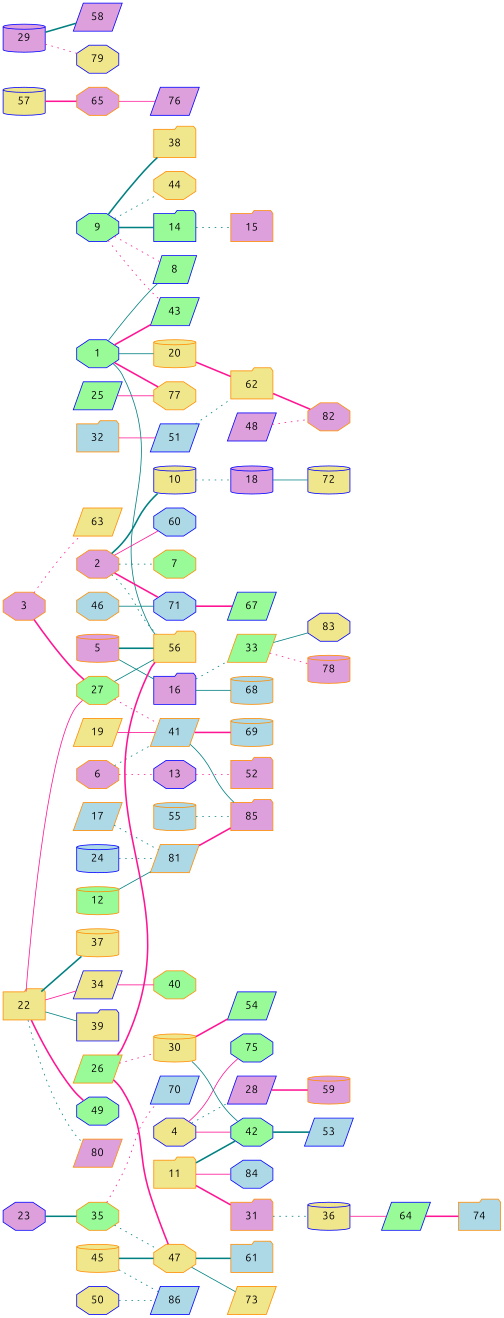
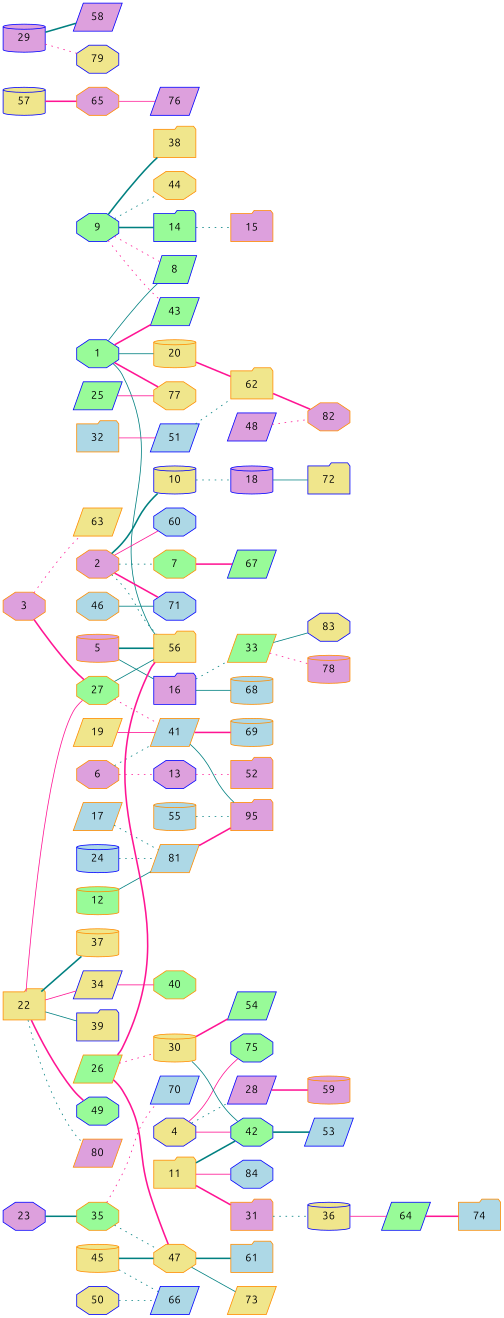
(329, 480) -> (329, 480)
(214, 606) -> (214, 564)
(252, 817) -> (252, 817)
(175, 1300) -> (175, 1300)
